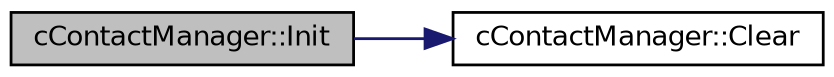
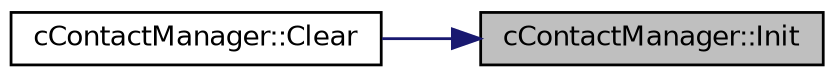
(389, 39) -> (417, 39)
